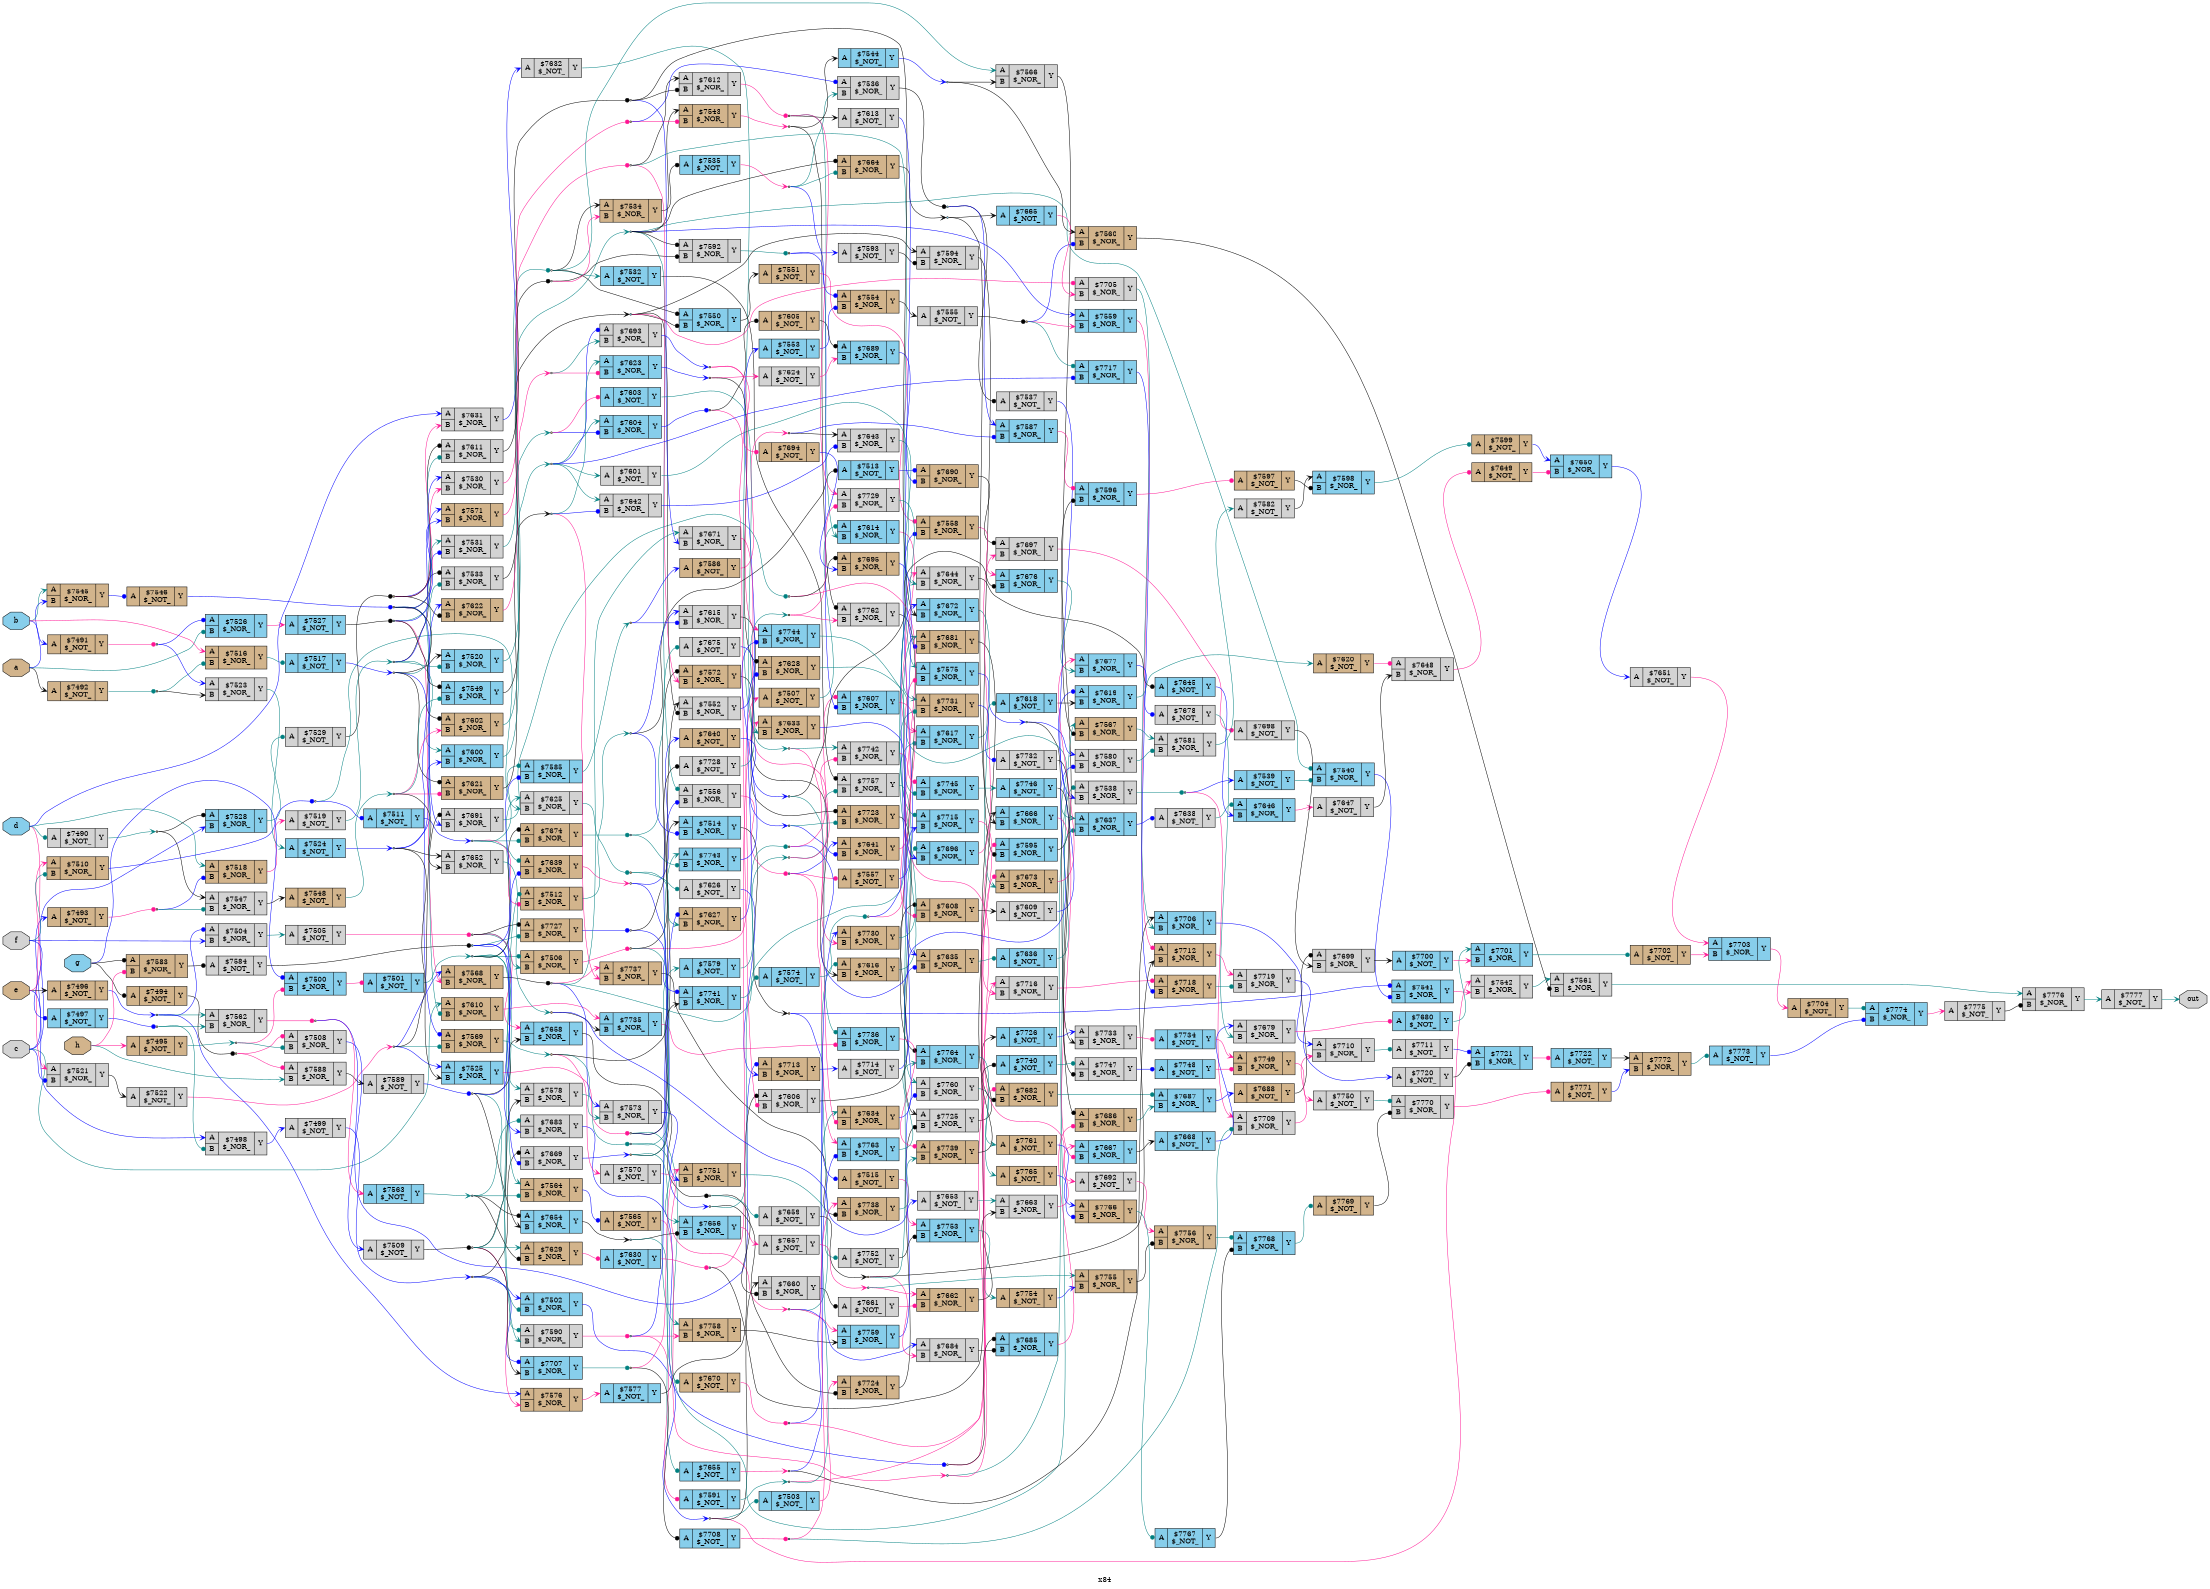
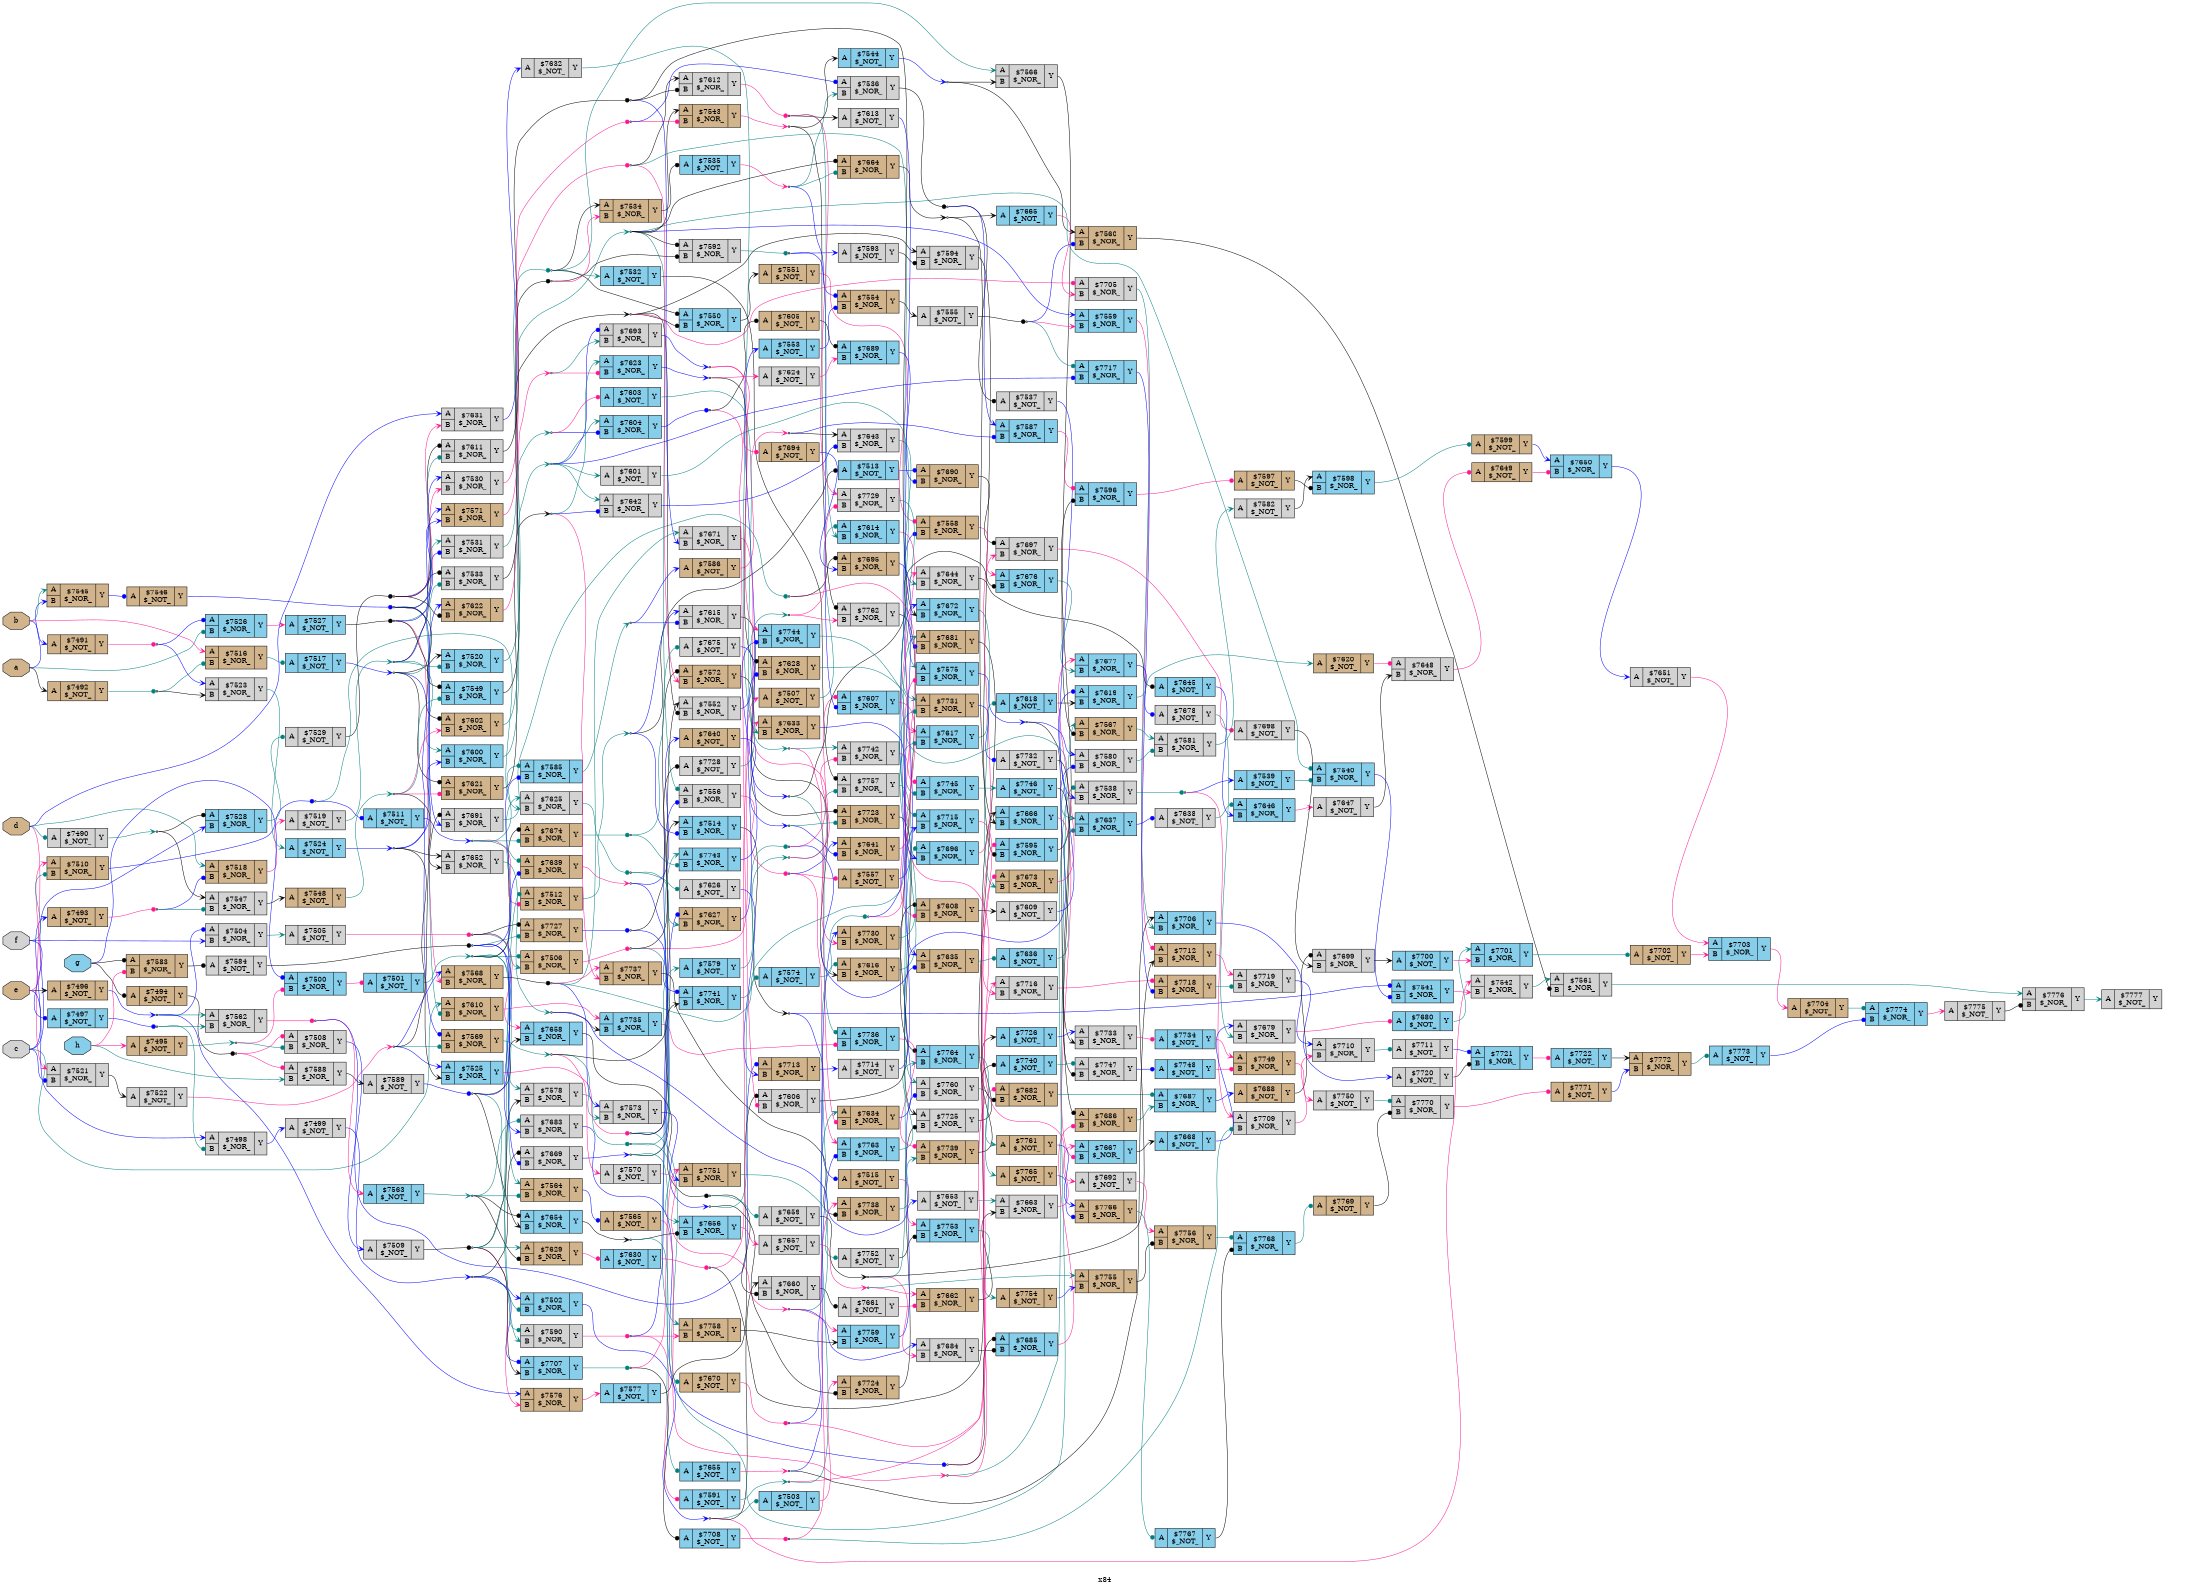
(16, 621) -> (16, 621)
(16, 826) -> (16, 826)
(2193, 999) -> none
(78, 1046) -> (78, 1046)
